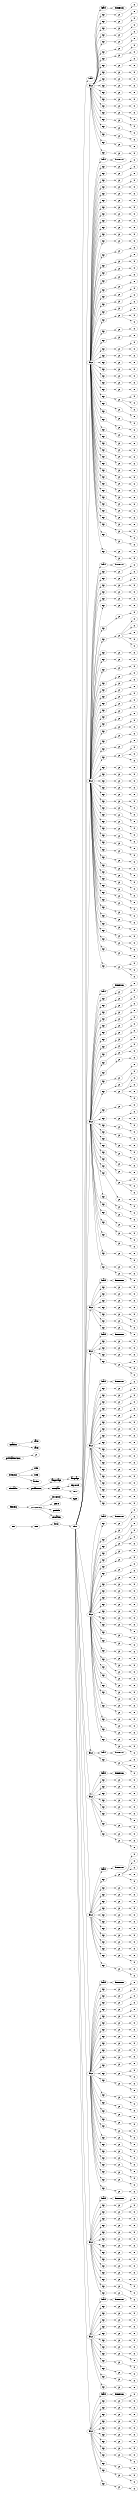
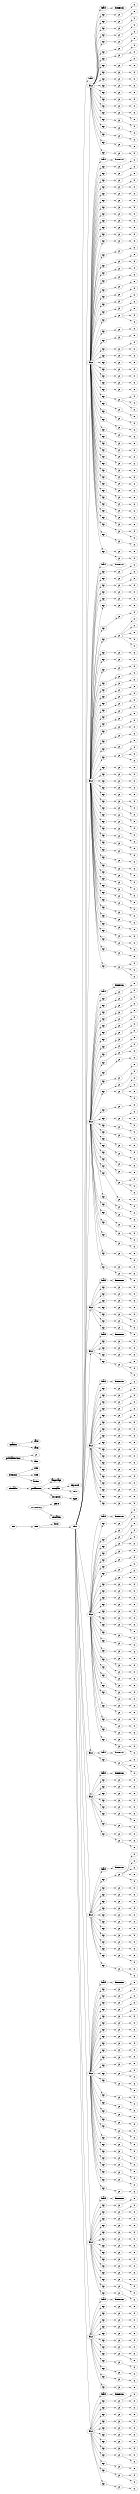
none -> (36, 1462)
(75, 1478) -> none
(45, 1502) -> (46, 1493)
(13, 1507) -> none
(56, 1510) -> none
(65, 1525) -> (55, 1527)
